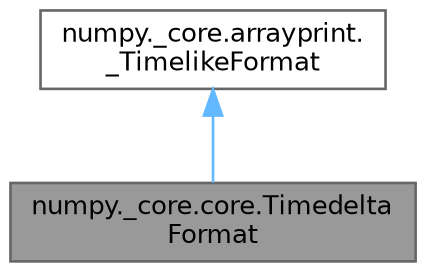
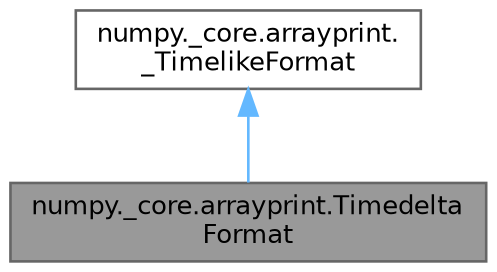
(213, 222) -> (248, 222)
